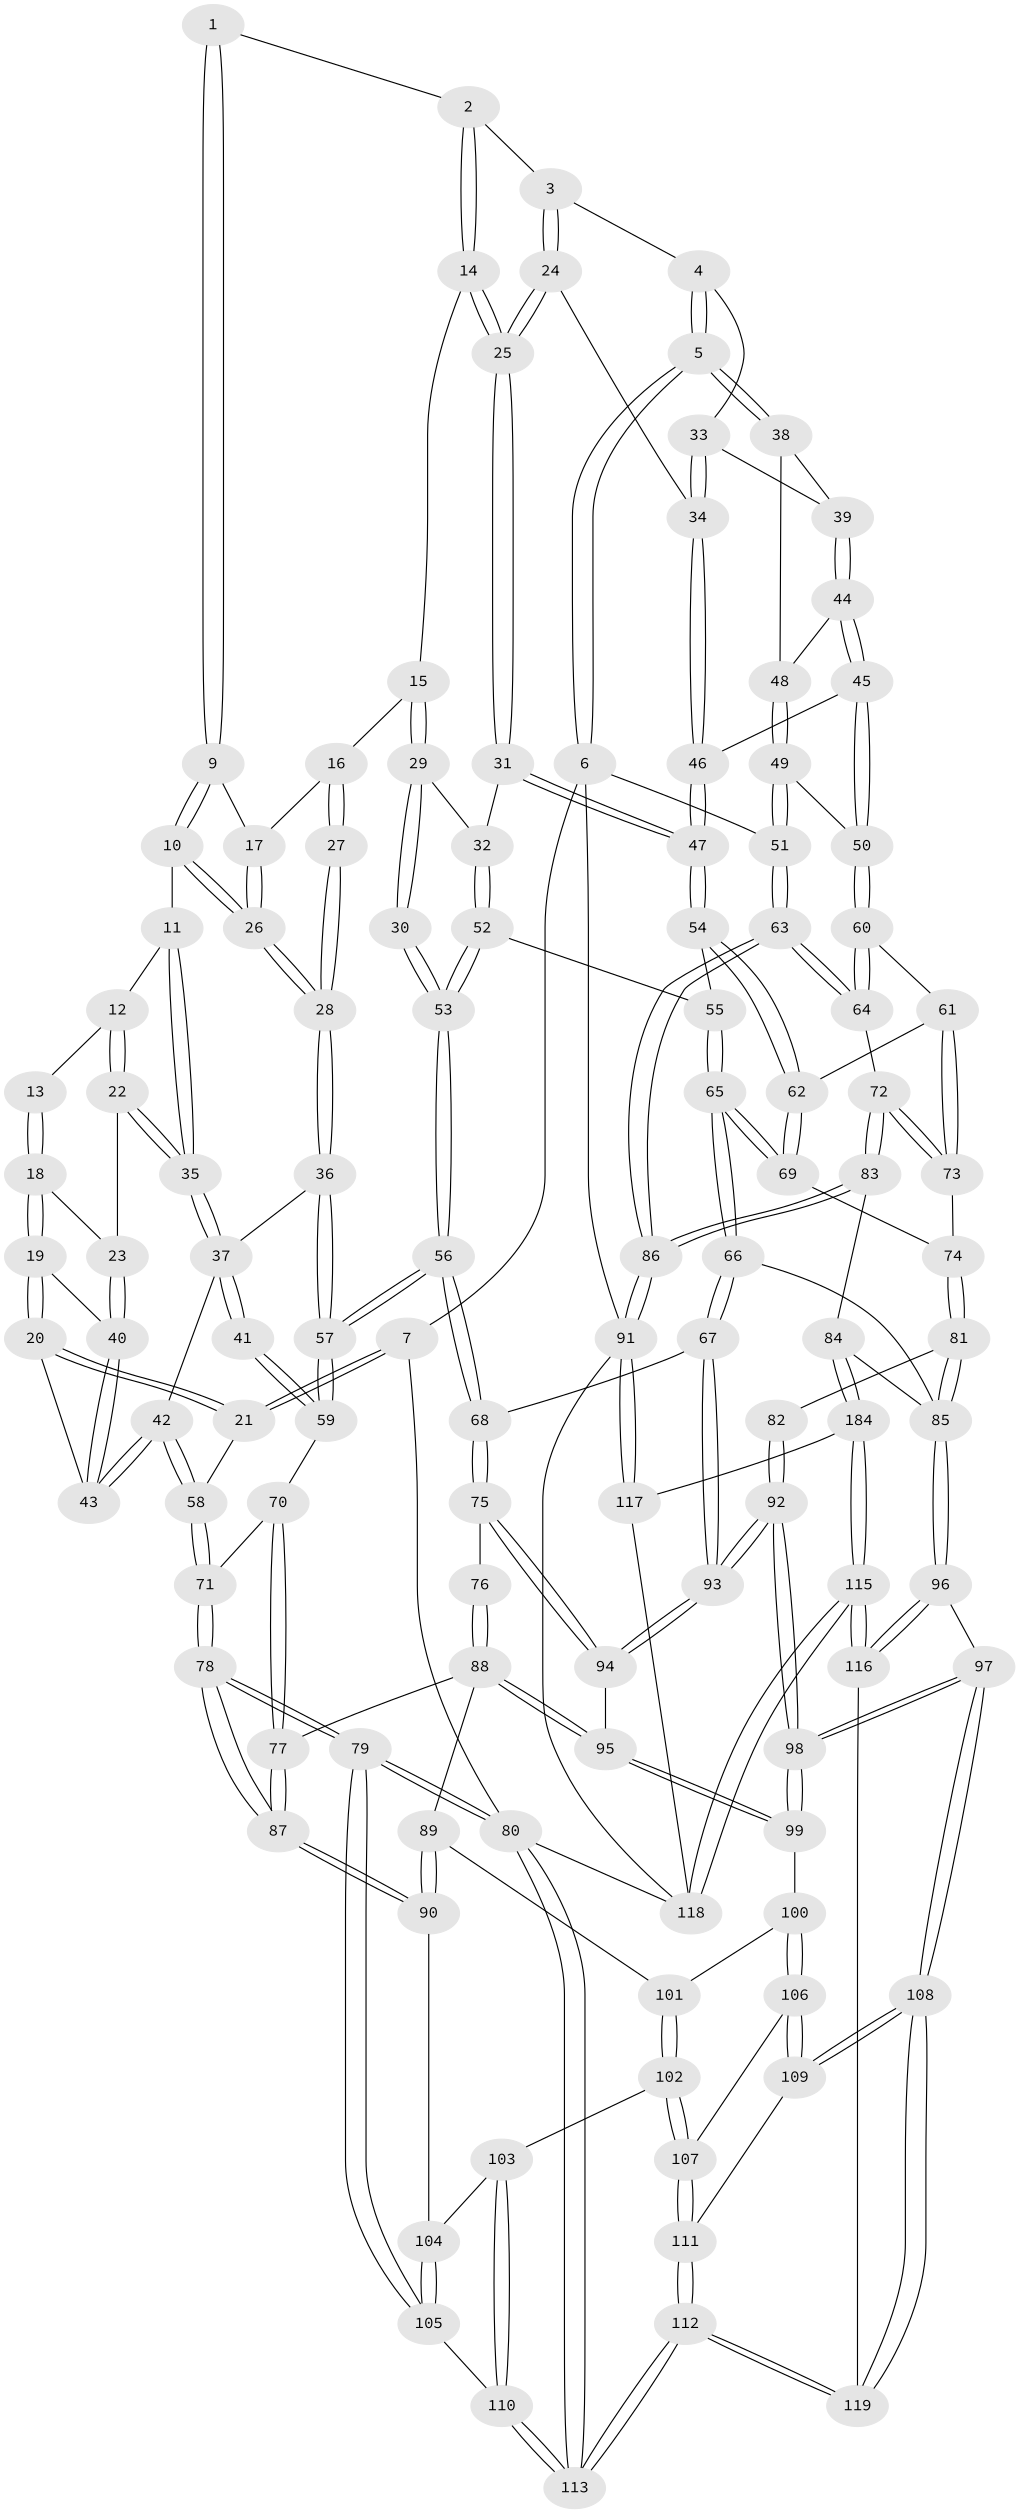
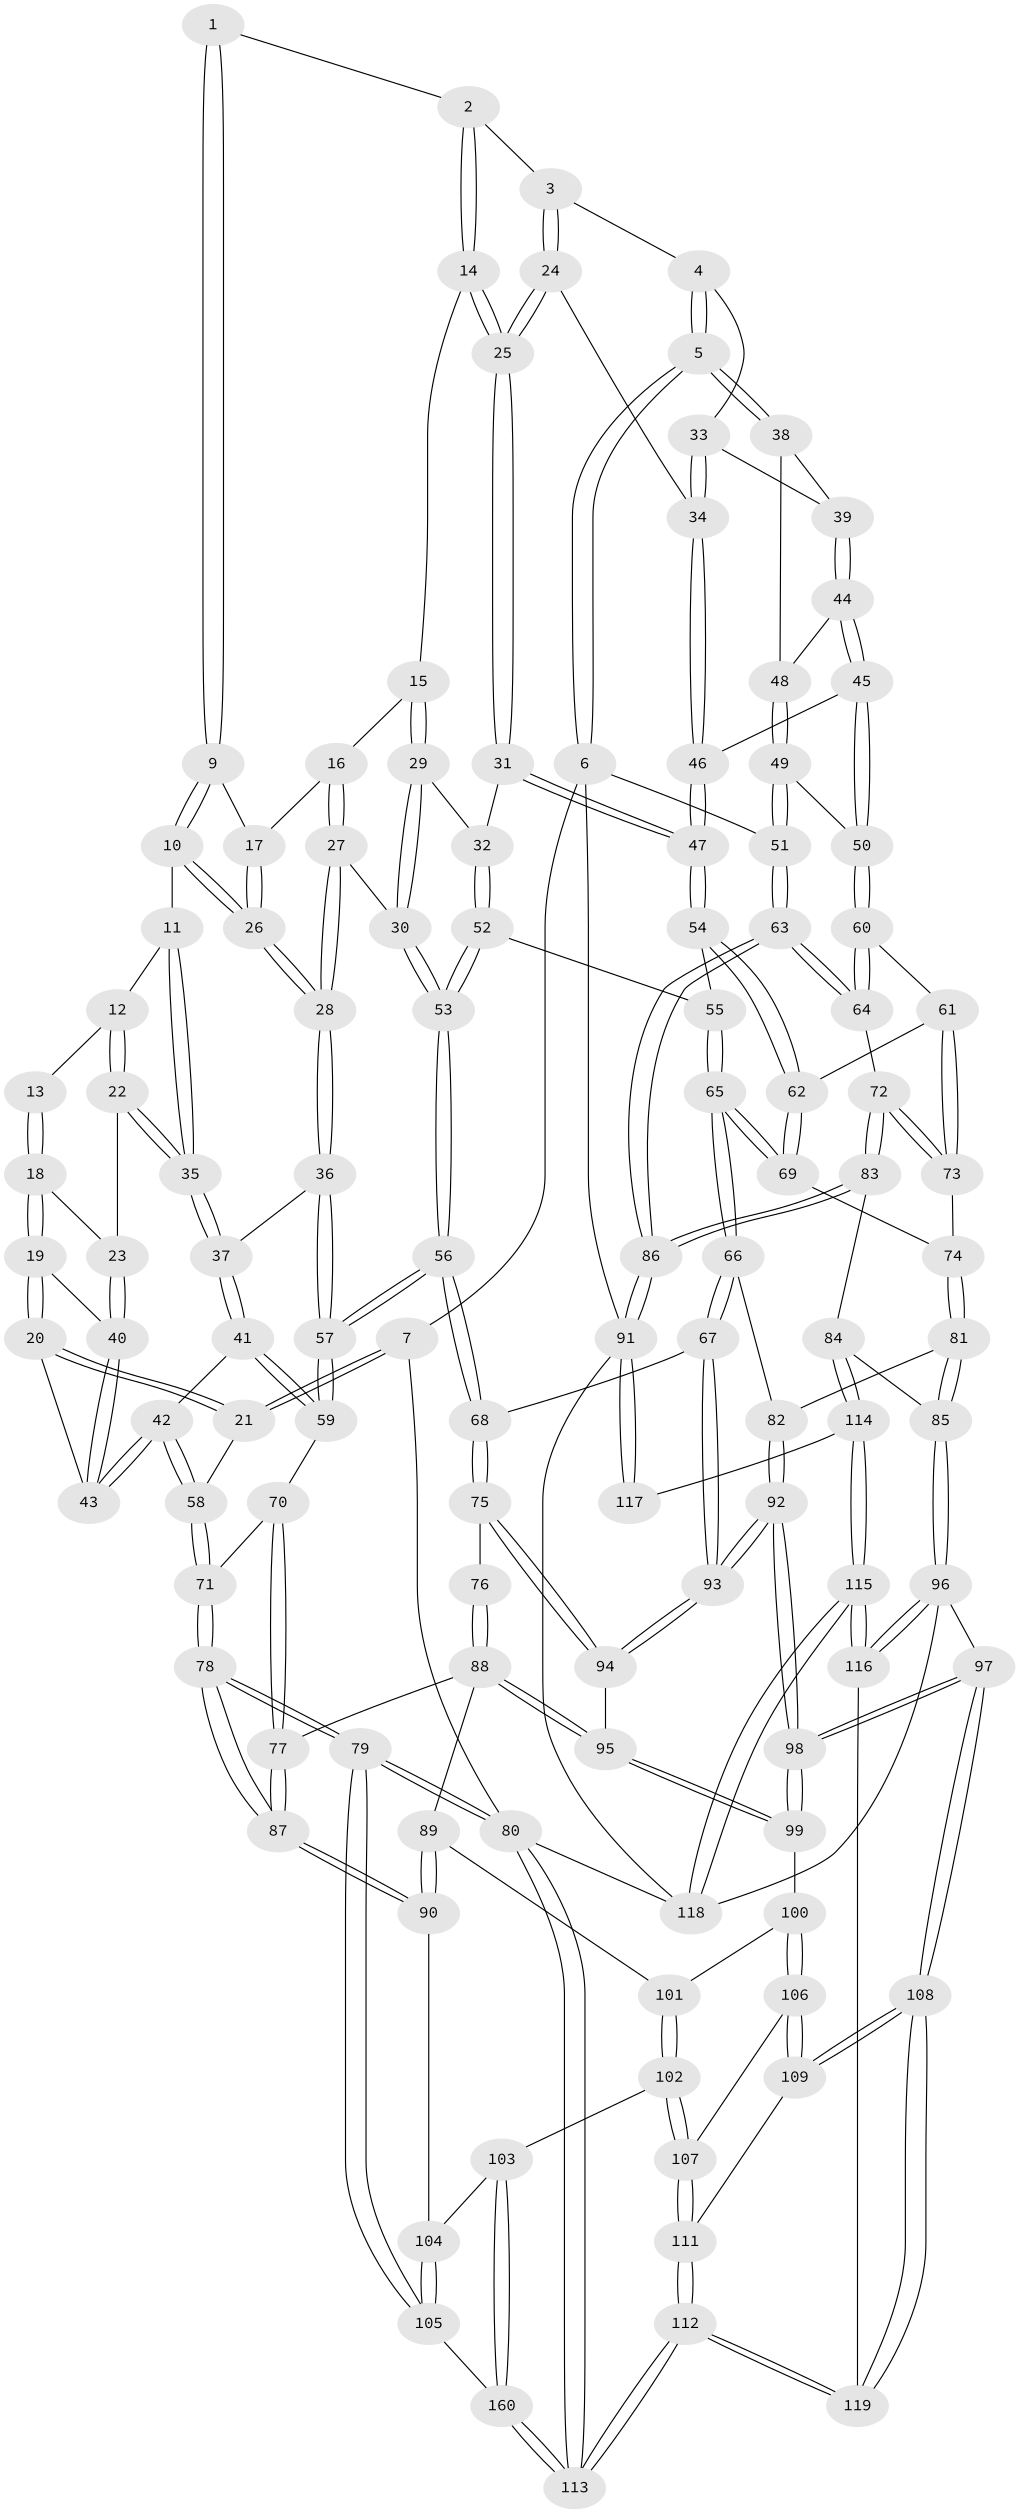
none -> (368, 887)
(865, 1311) -> (755, 1339)
(192, 1339) -> (202, 1380)
(859, 1421) -> (859, 1421)
(660, 1708) -> (878, 1795)
(502, 2406) -> (502, 2406)
